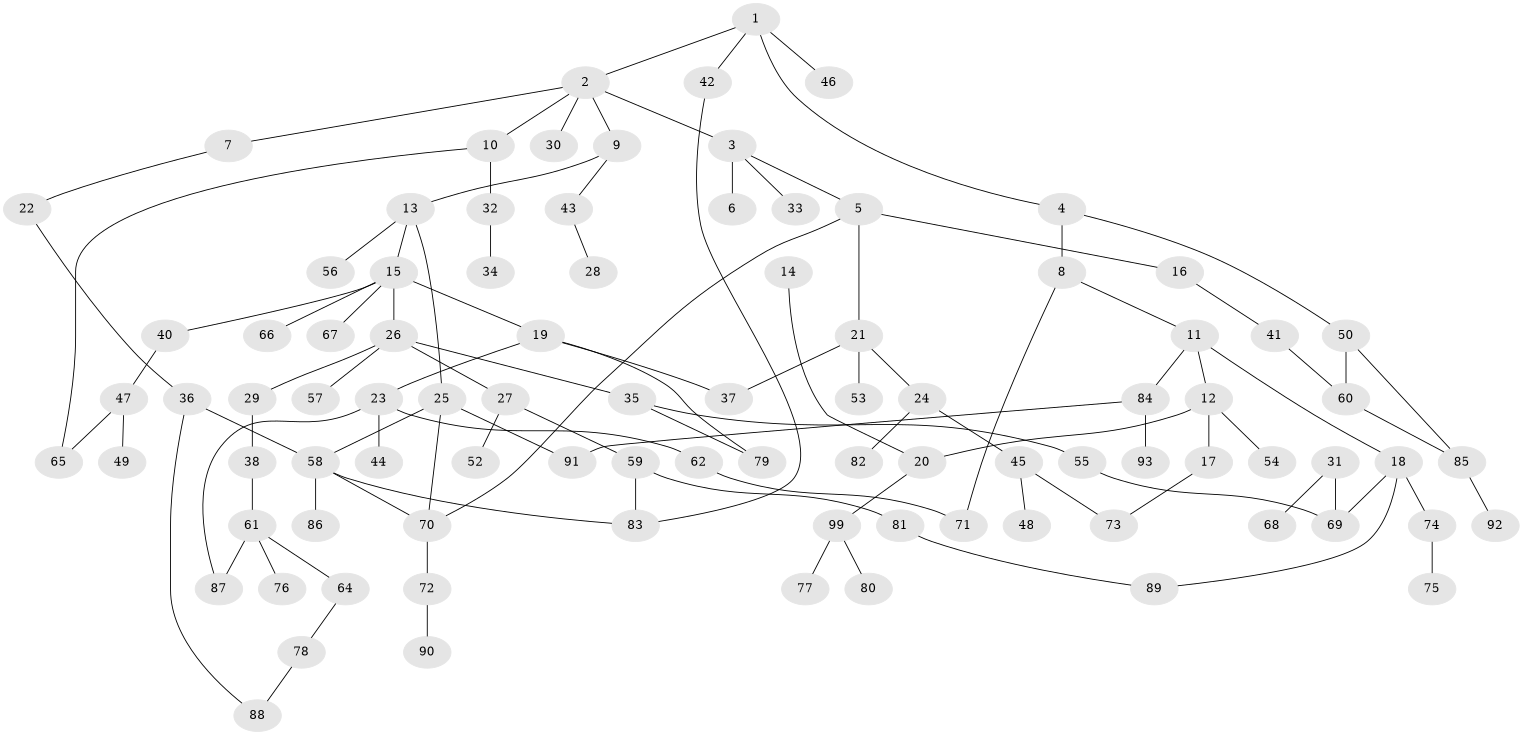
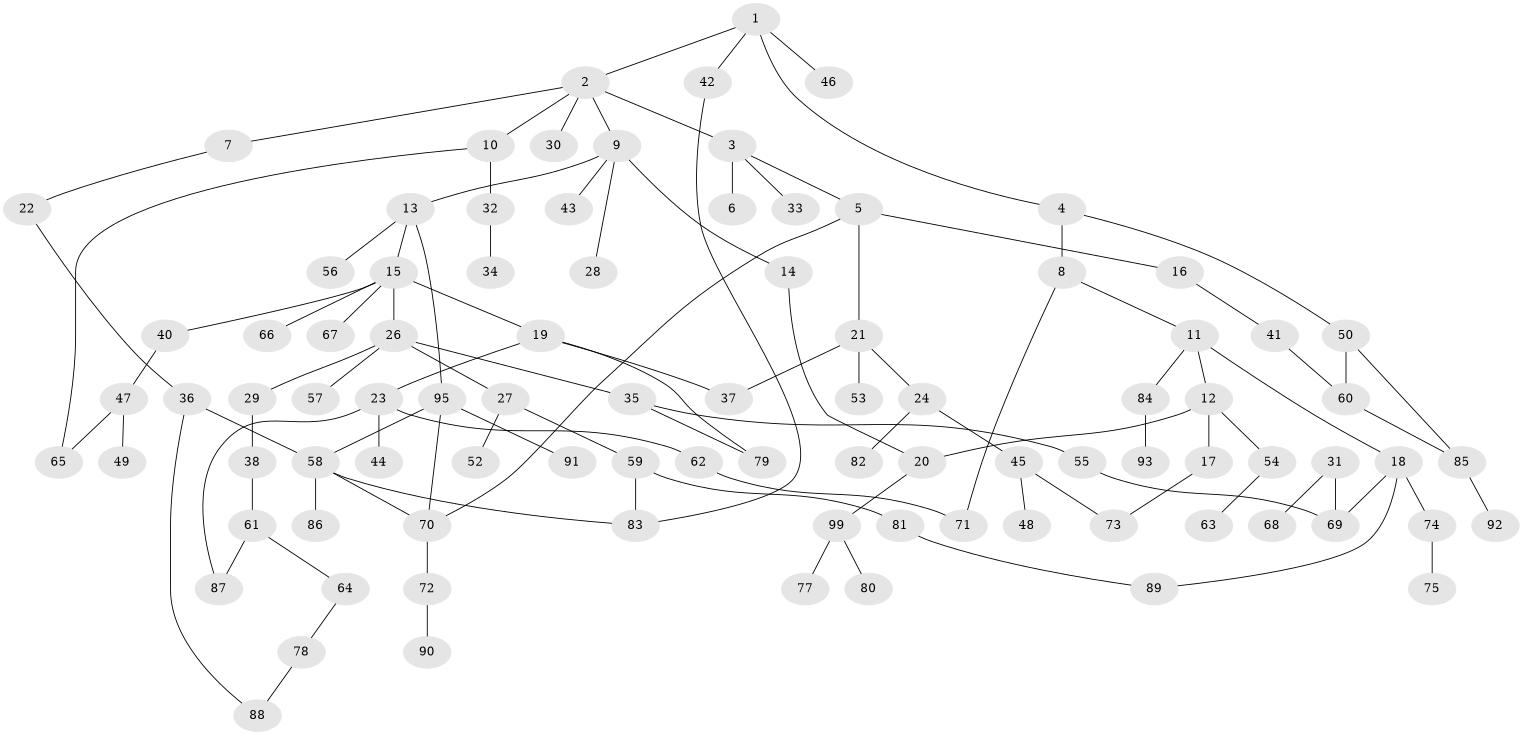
none -> (693, 220)
(581, 241) -> (605, 209)
(442, 399) -> (442, 399)
(922, 418) -> none
none -> (1209, 526)
(282, 589) -> none
